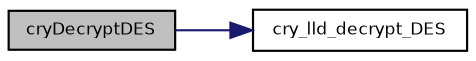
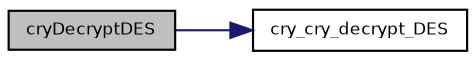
(360, 30) -> (360, 30)
